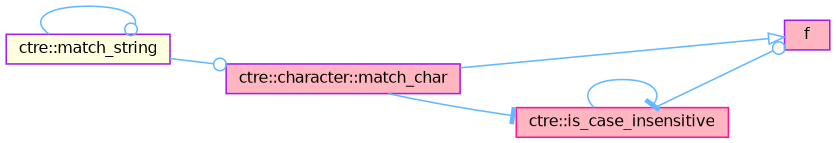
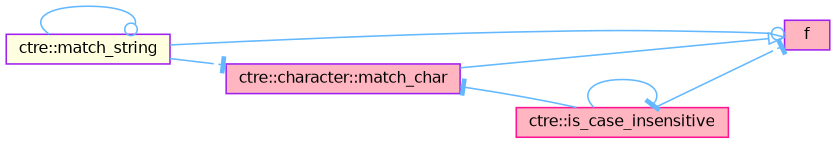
none -> (471, 33)
(192, 61) -> (192, 61)
(714, 79) -> (714, 79)
(448, 105) -> (522, 97)
